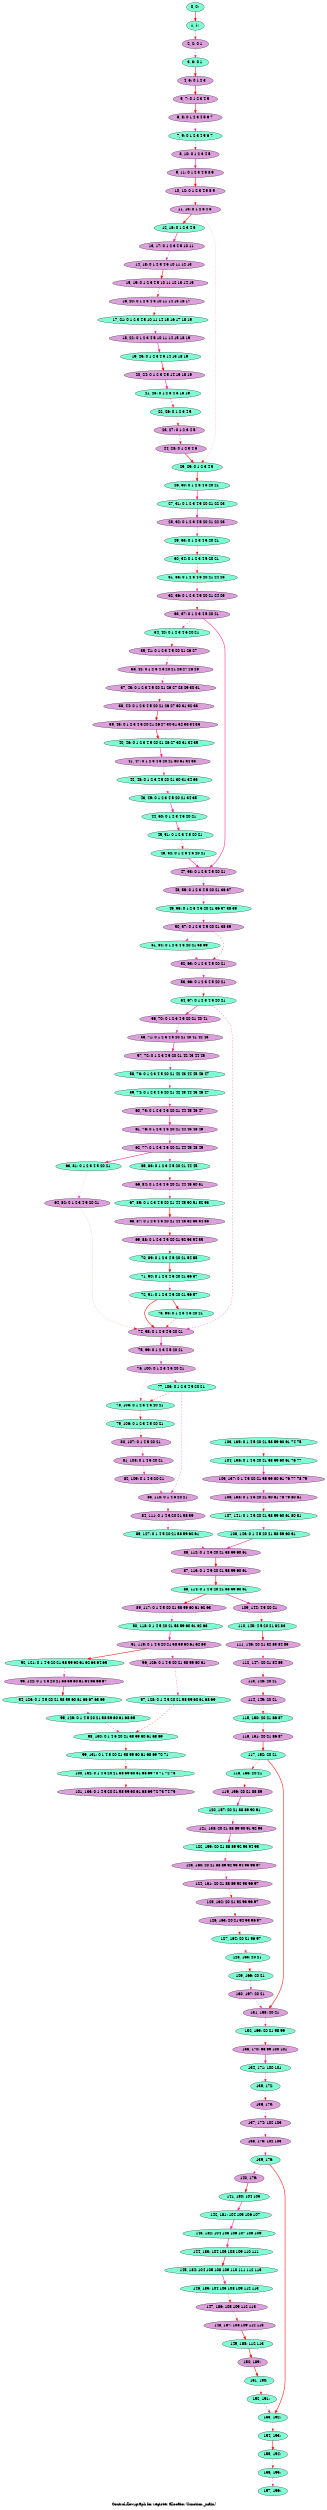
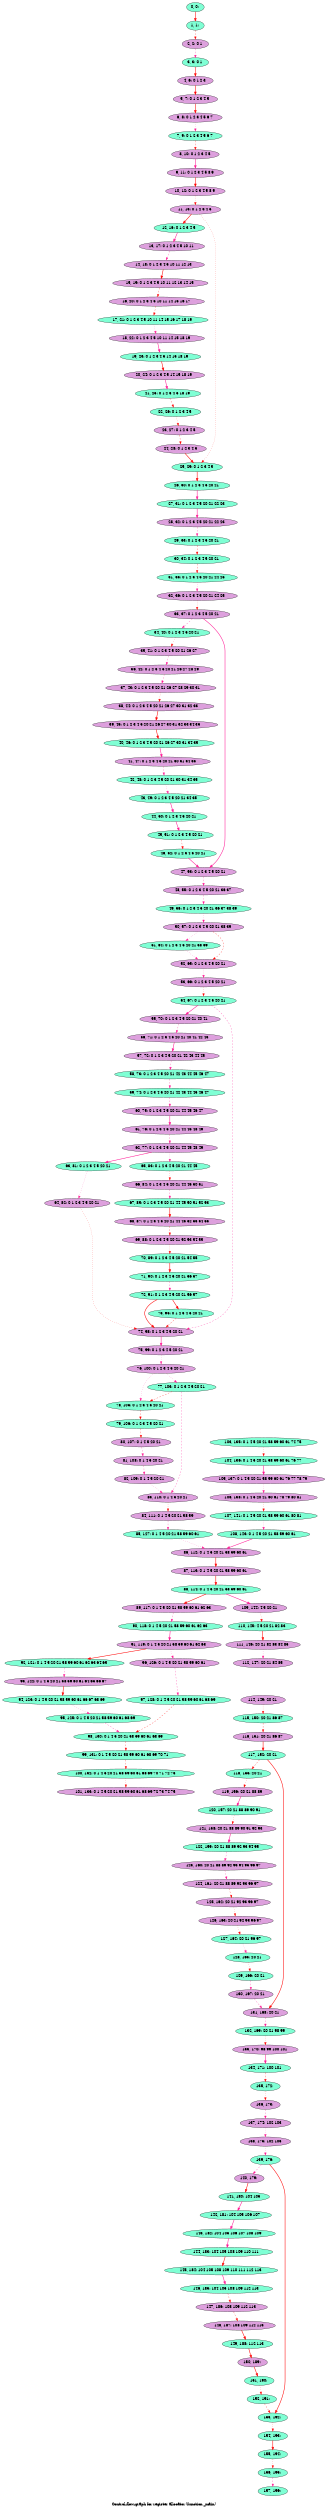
(263, 1682) -> none
